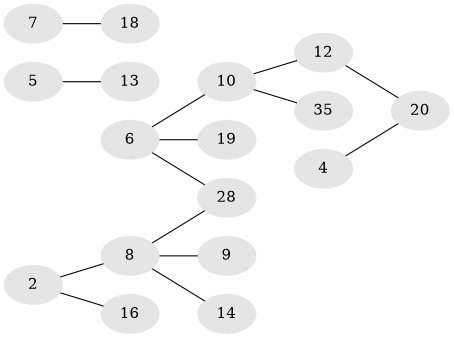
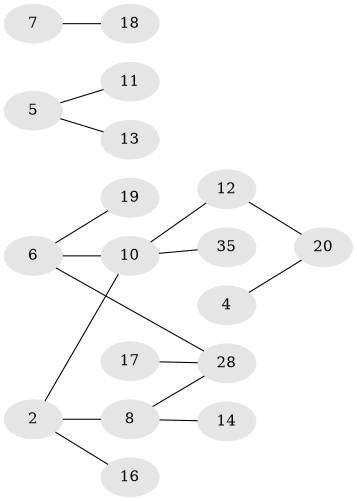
none -> (130, 82)
(227, 256) -> none
none -> (82, 338)
none -> (130, 361)
